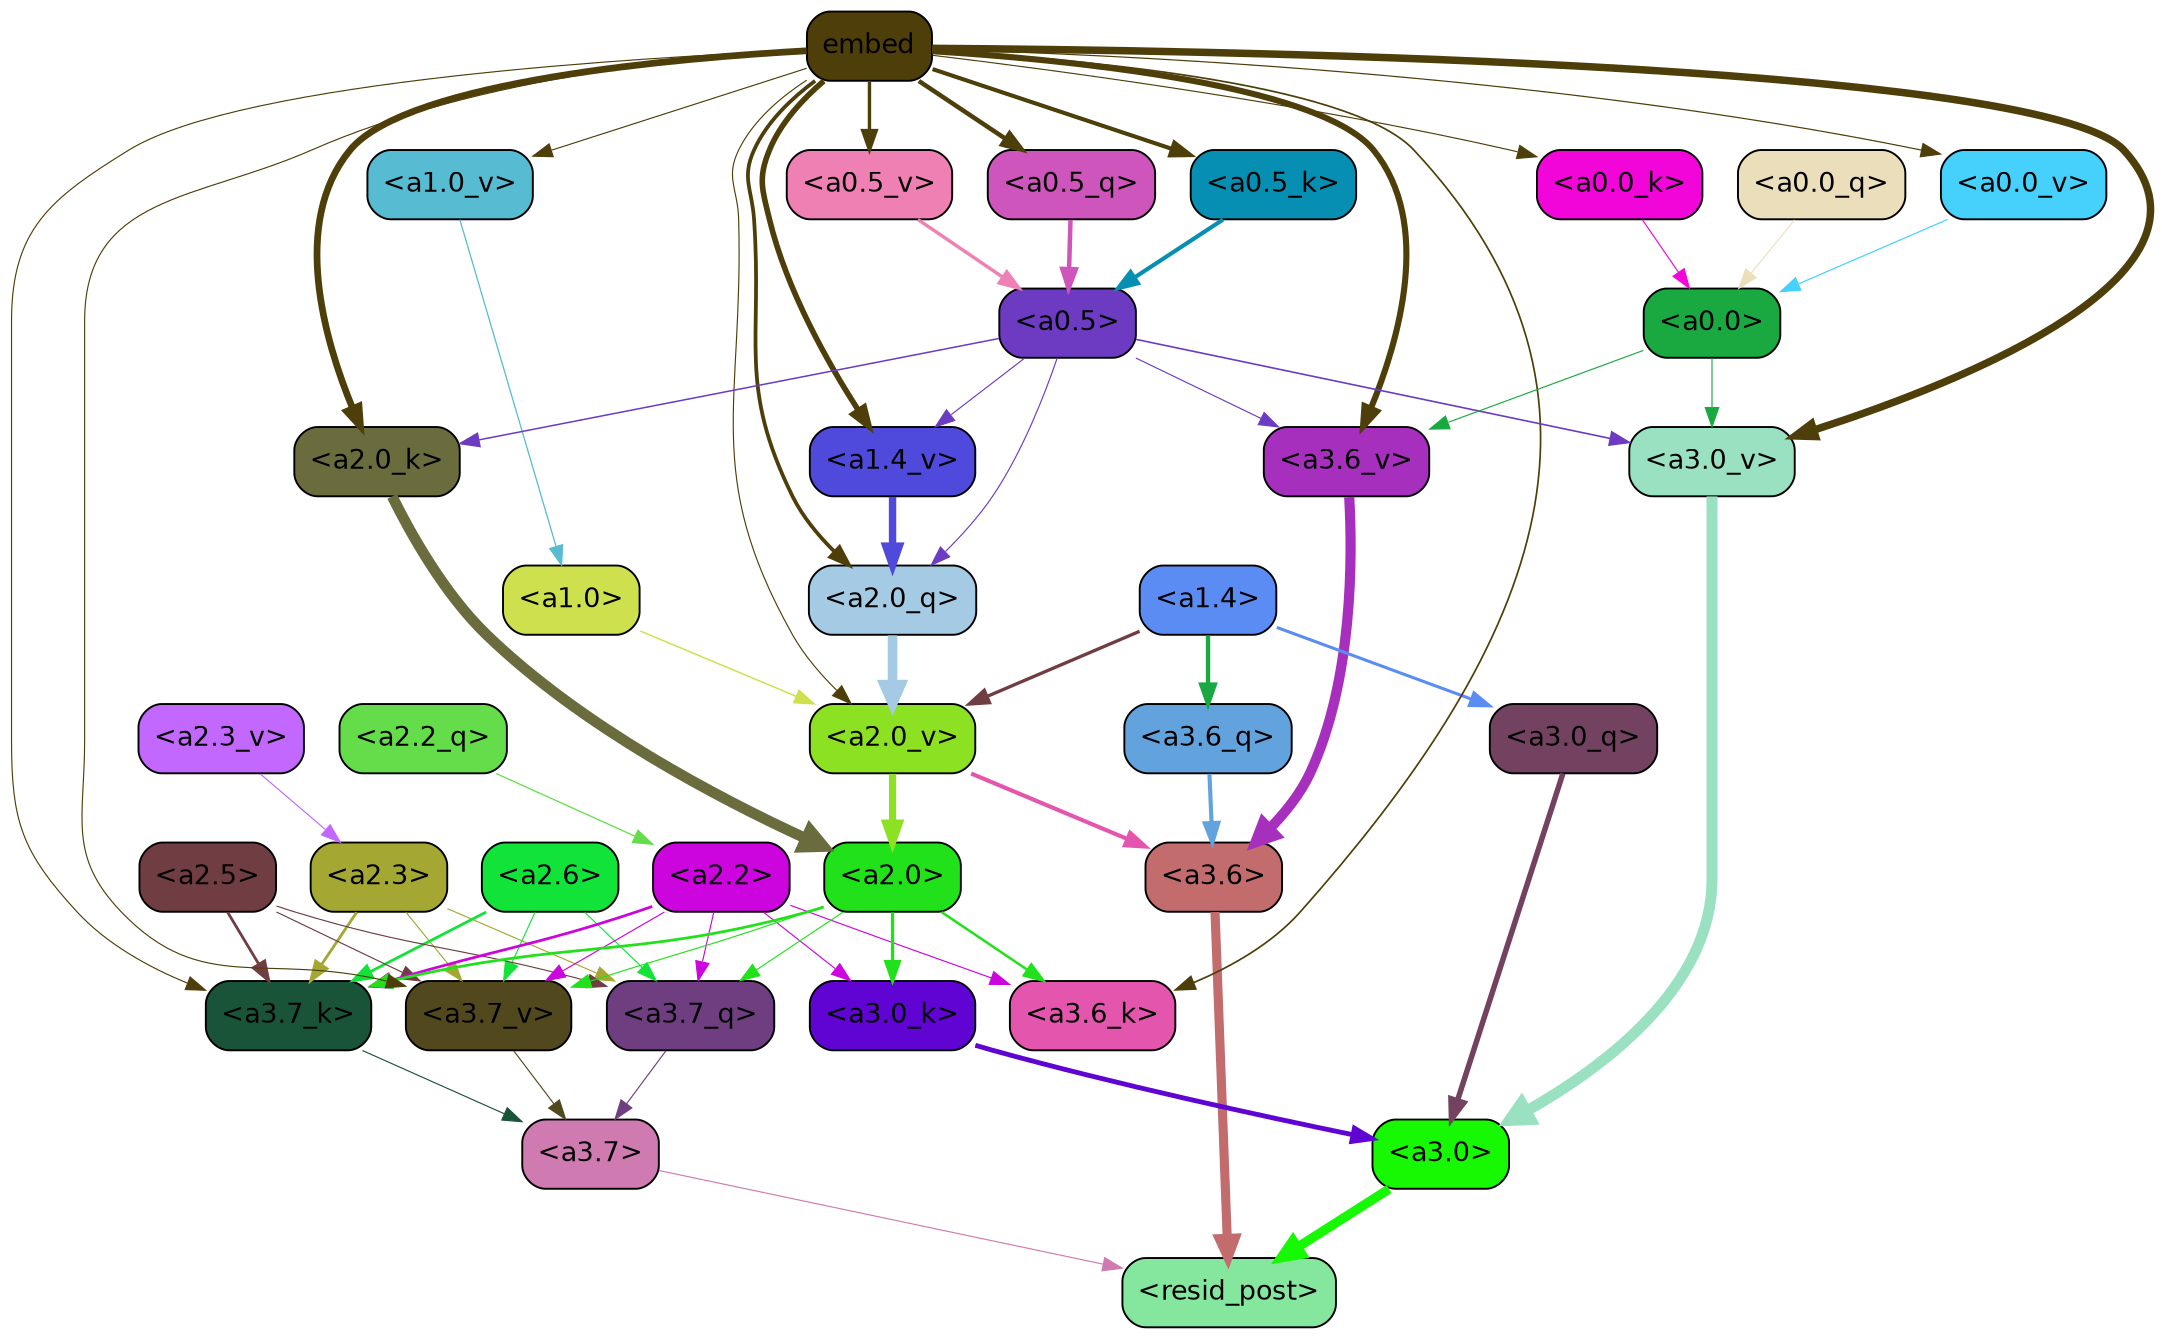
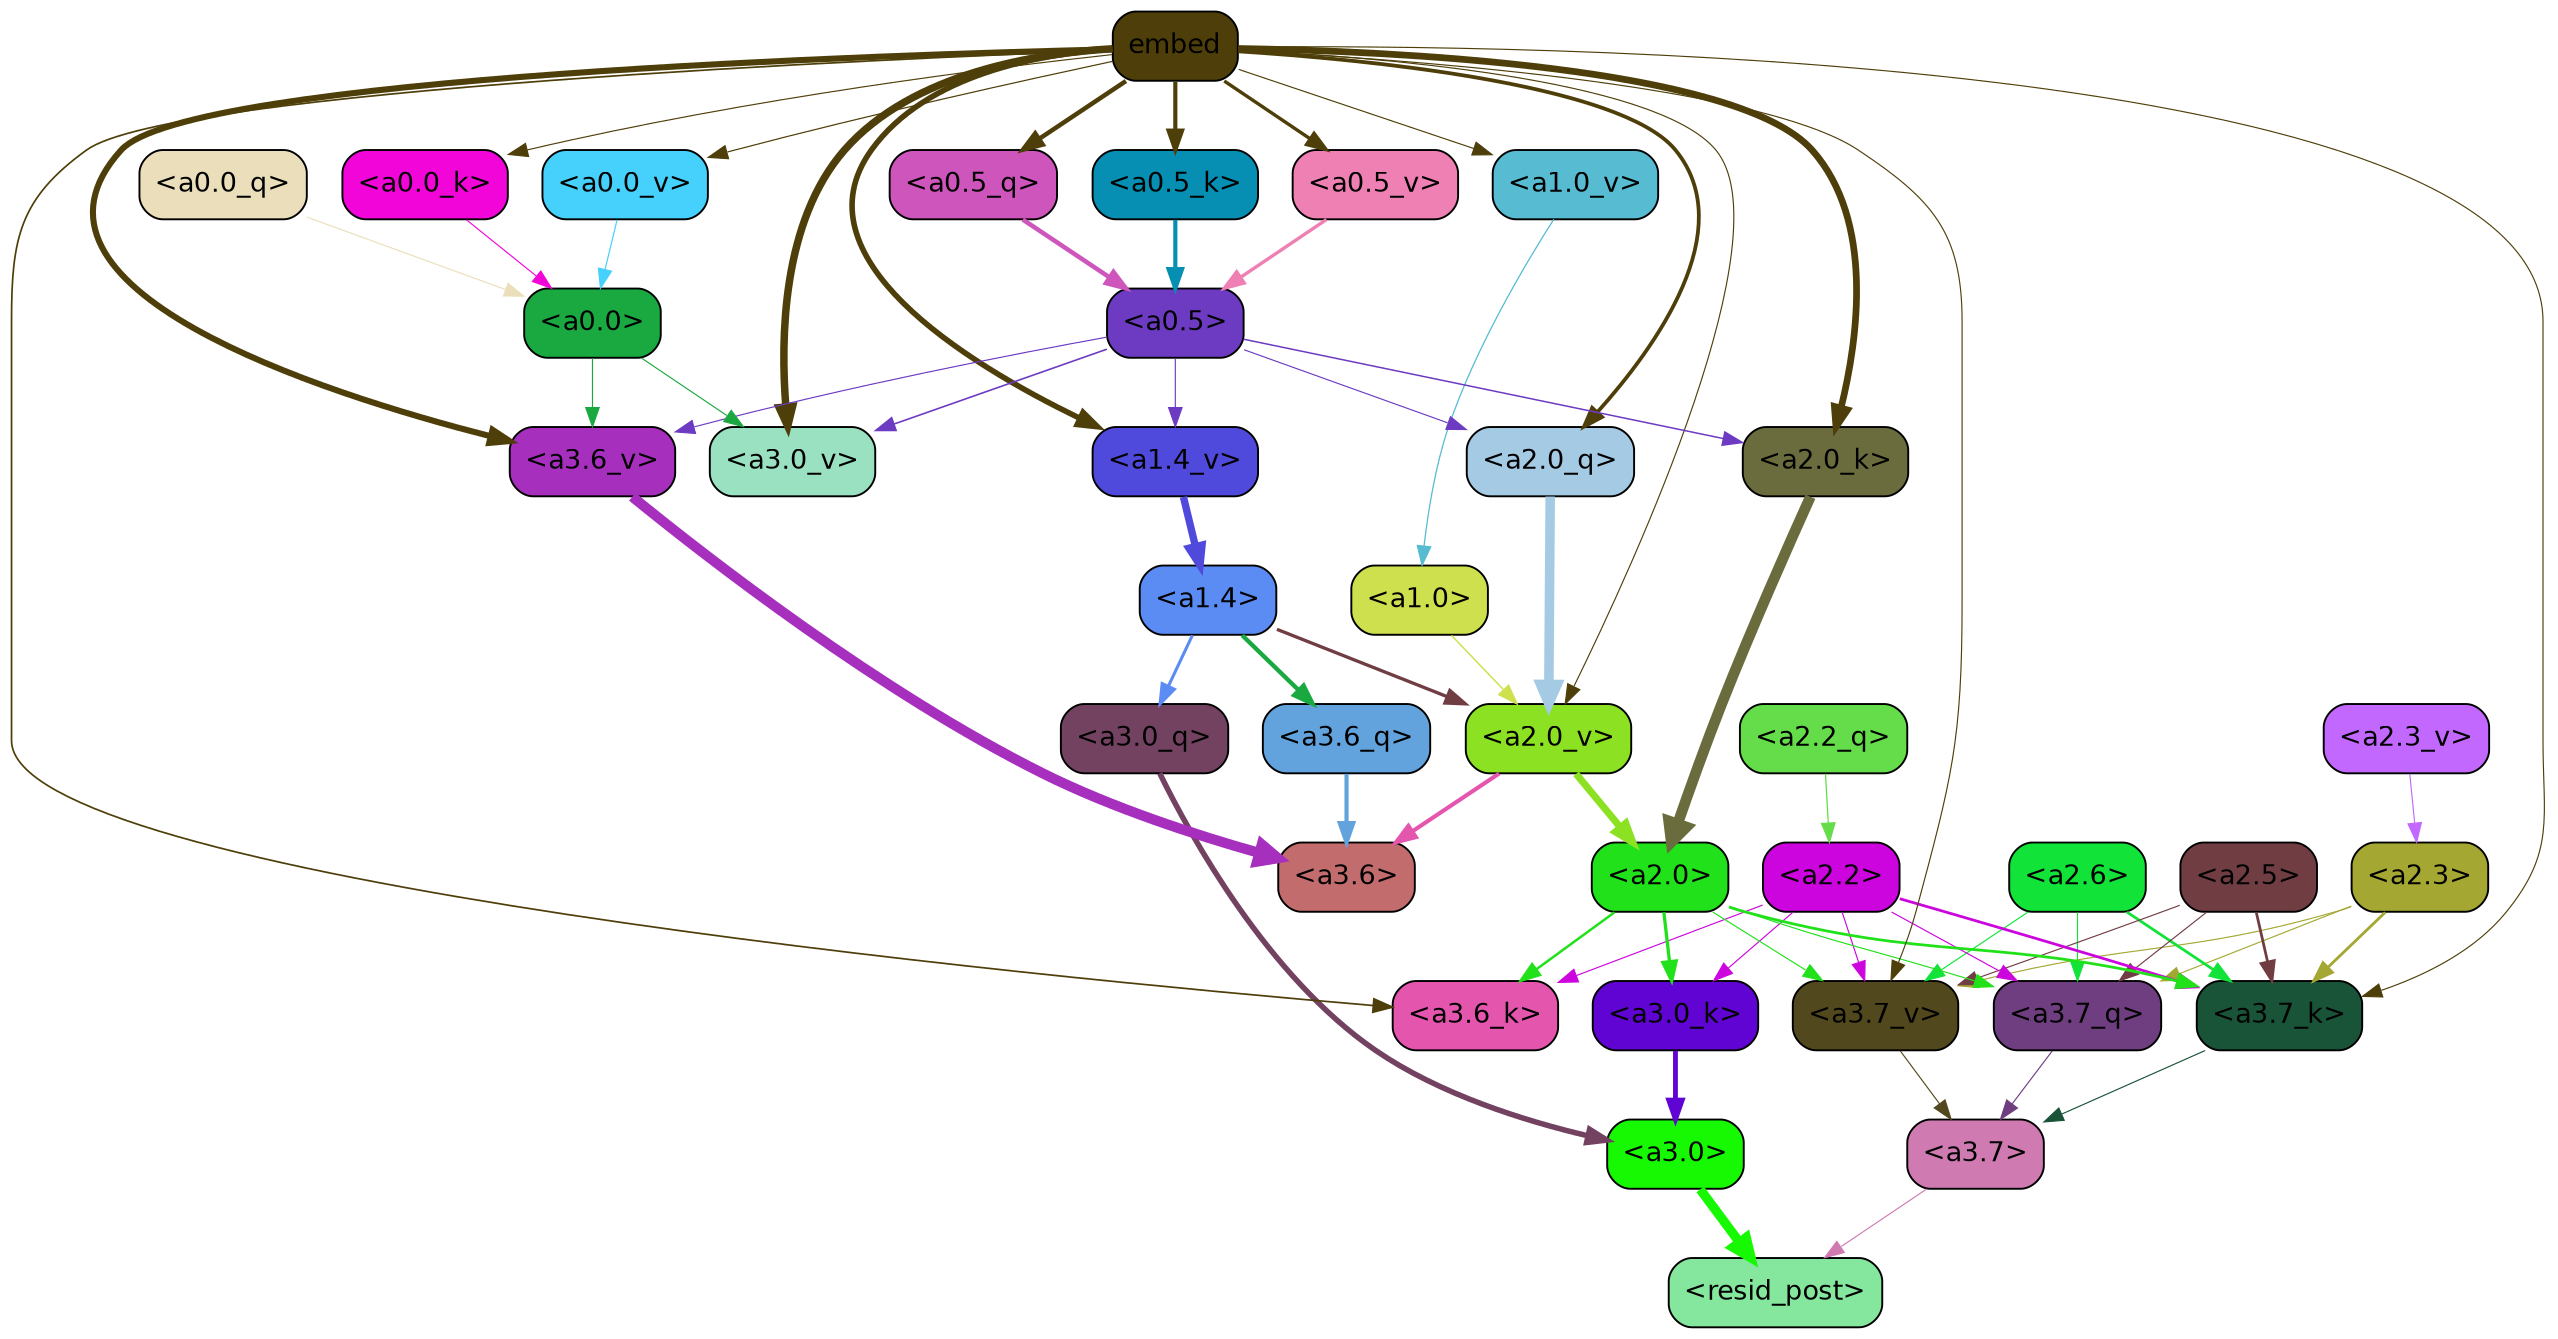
(893, 521) -> (1189, 522)
(1712, 843) -> none
(1221, 1075) -> none
